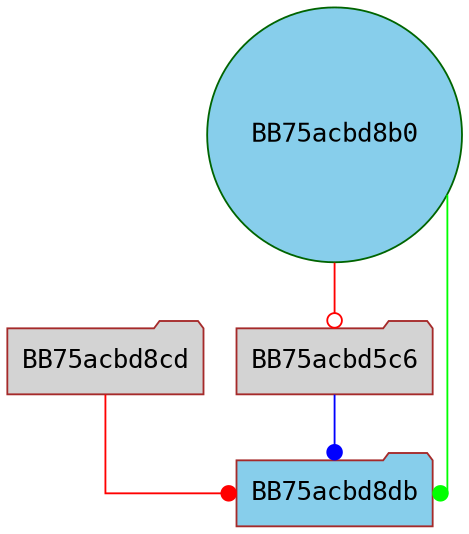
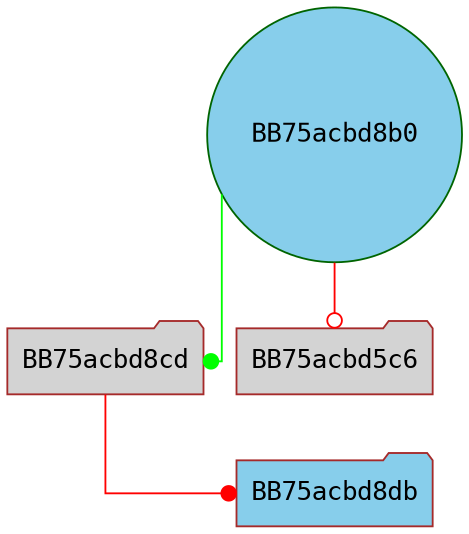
(447, 345) -> (222, 280)
(335, 420) -> none
